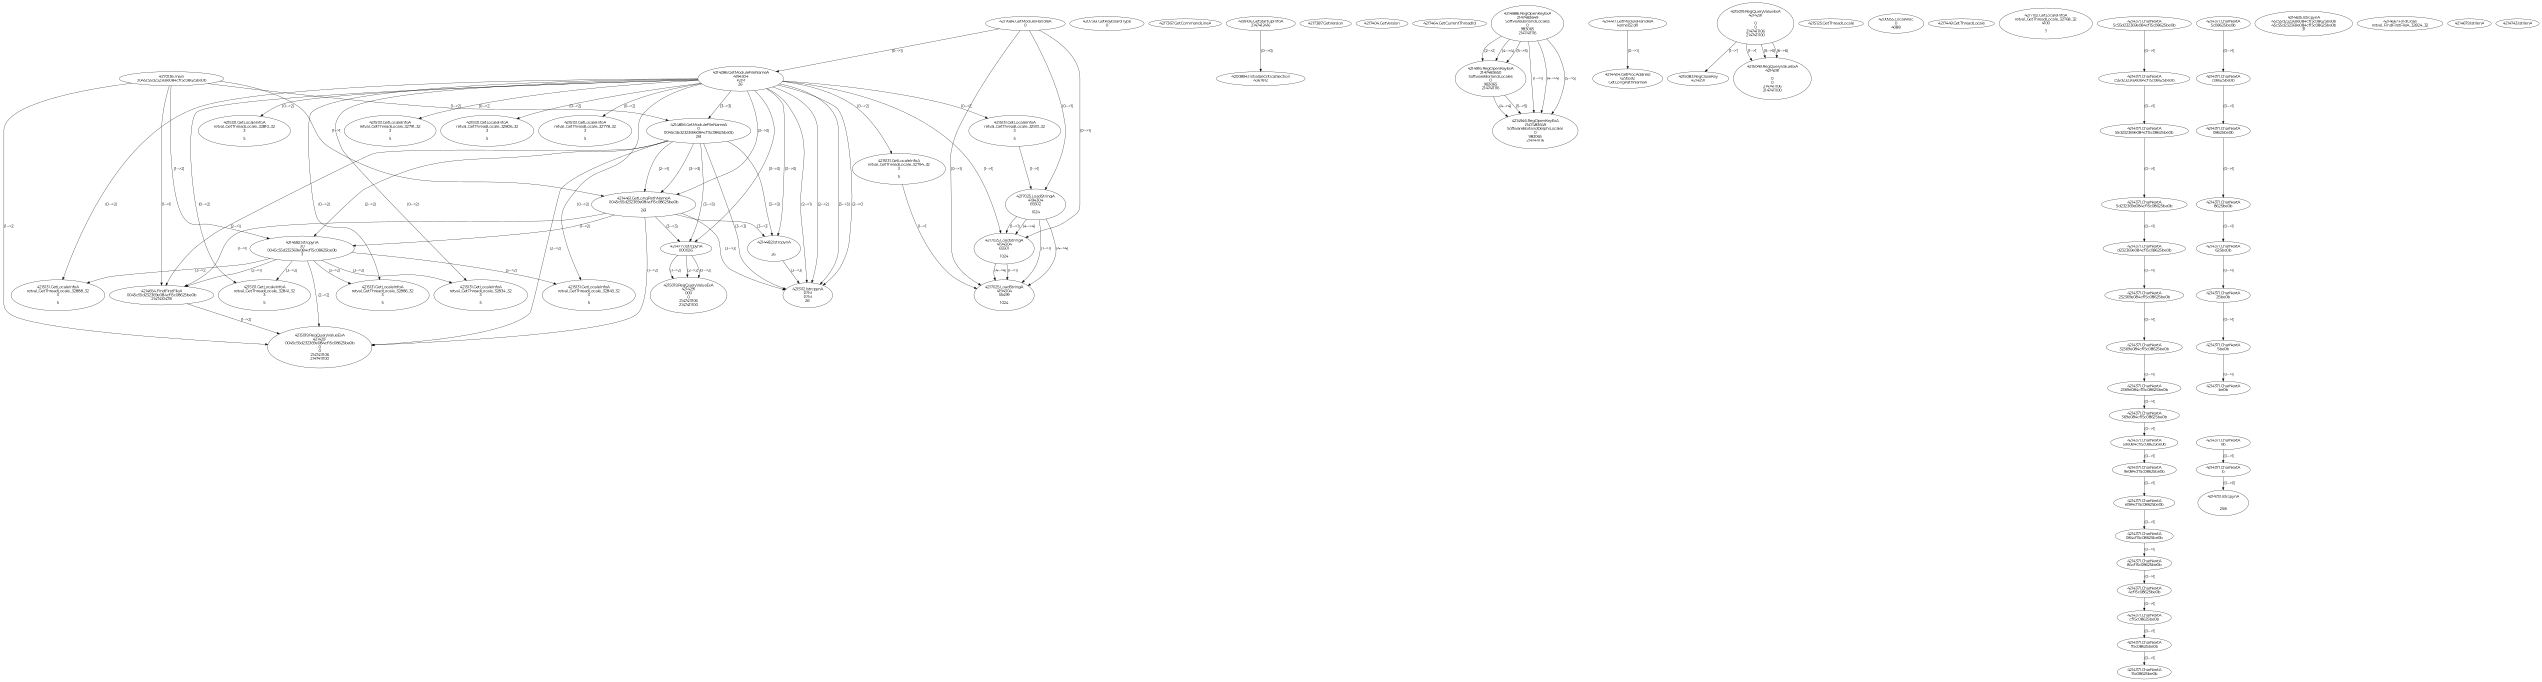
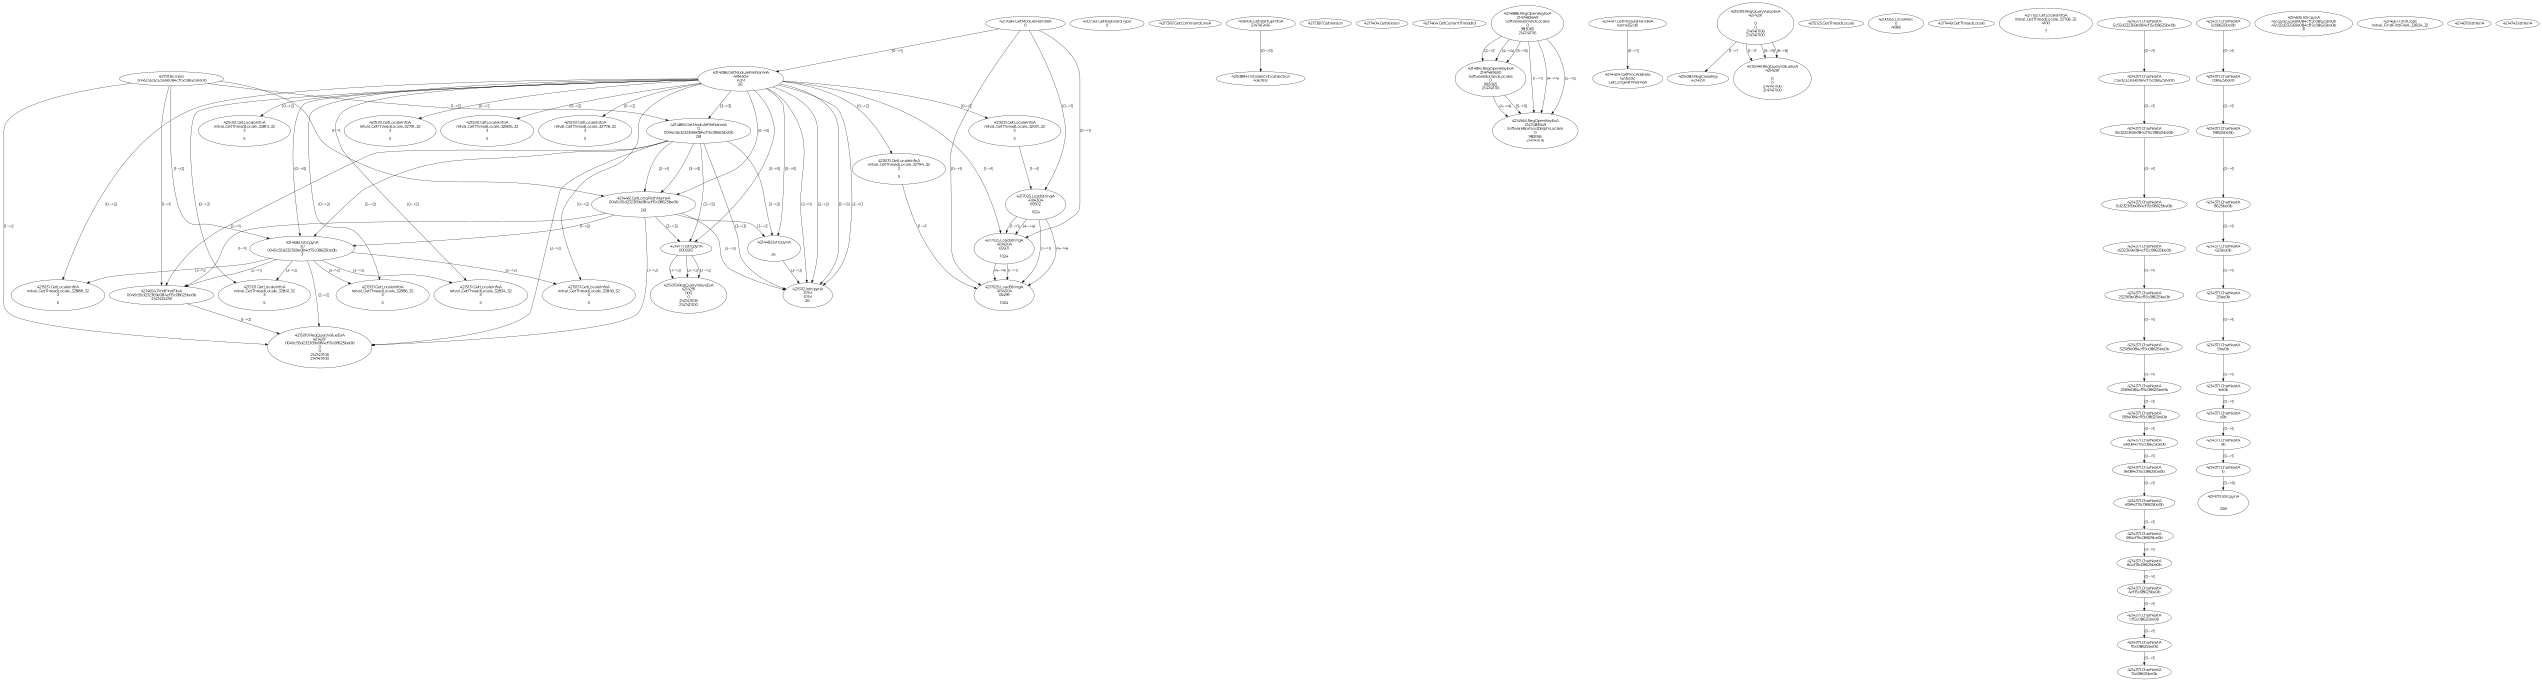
none -> (317, 101)
(2144, 225) -> none
none -> (2223, 415)
